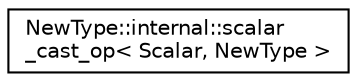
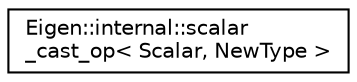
(178, 41) -> (178, 41)
